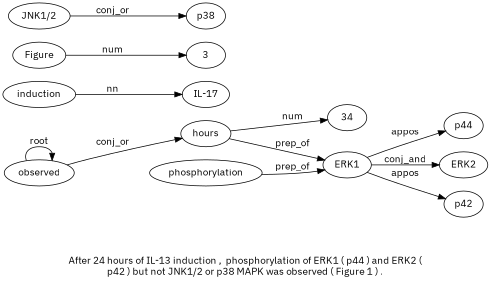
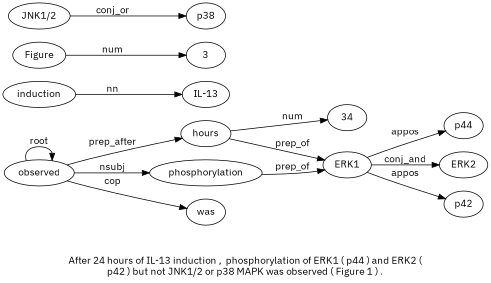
(206, 94) -> (206, 94)
(113, 142) -> (113, 142)
none -> (108, 173)
none -> (206, 212)
